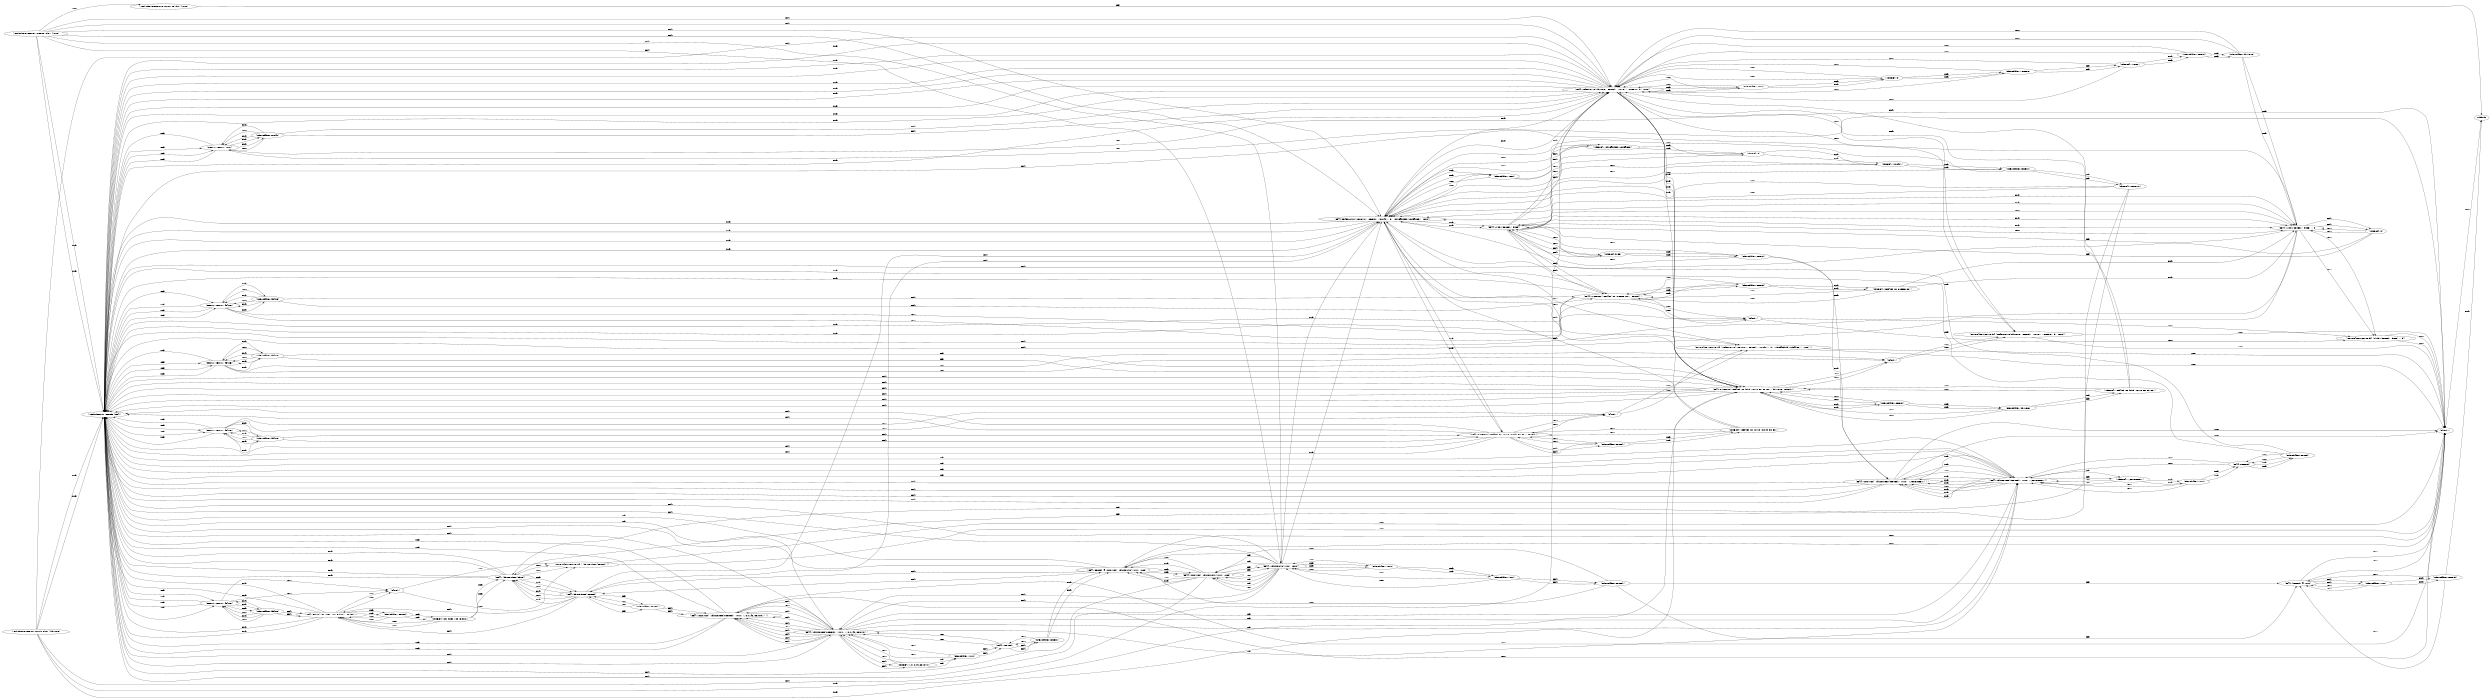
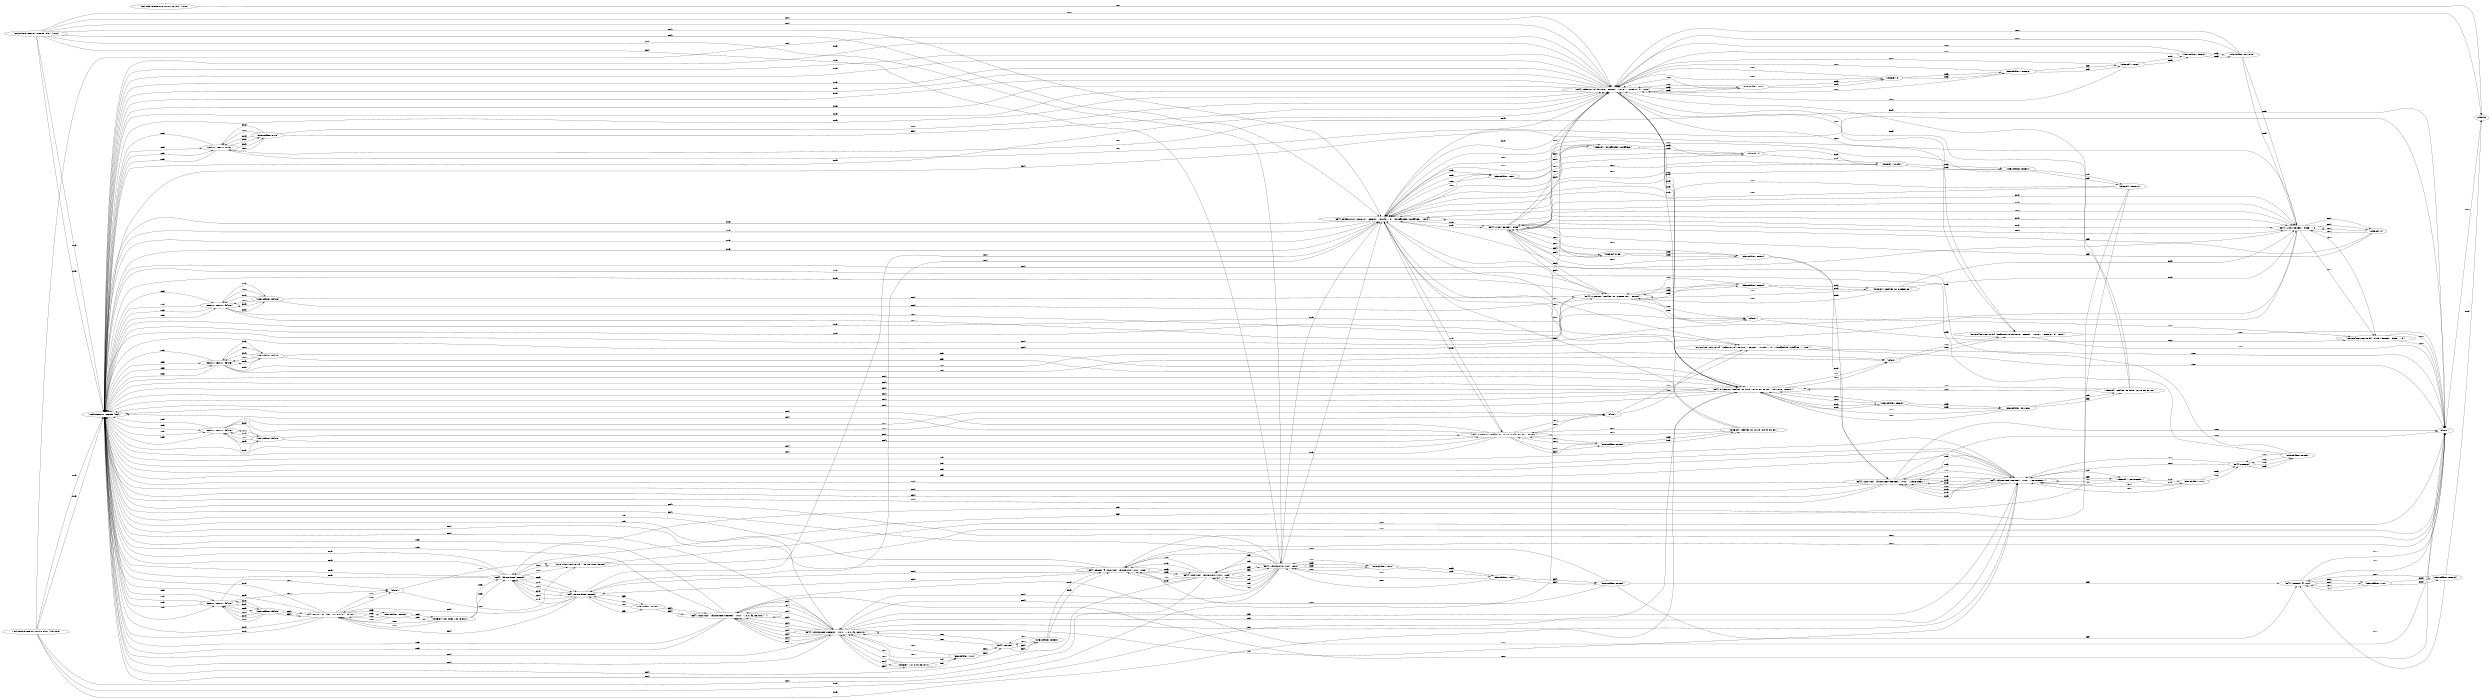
(1119, 5) -> (1119, 5)
(86, 8) -> (1297, 13)
(268, 135) -> (268, 135)
(220, 148) -> (220, 148)
(510, 577) -> (510, 577)
